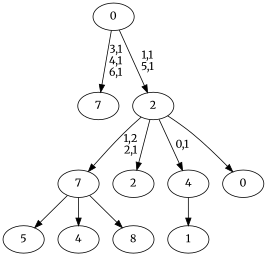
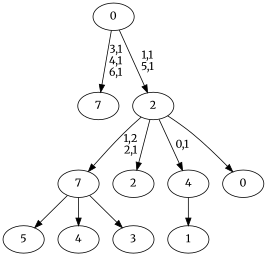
(133, 239) -> (133, 239)
